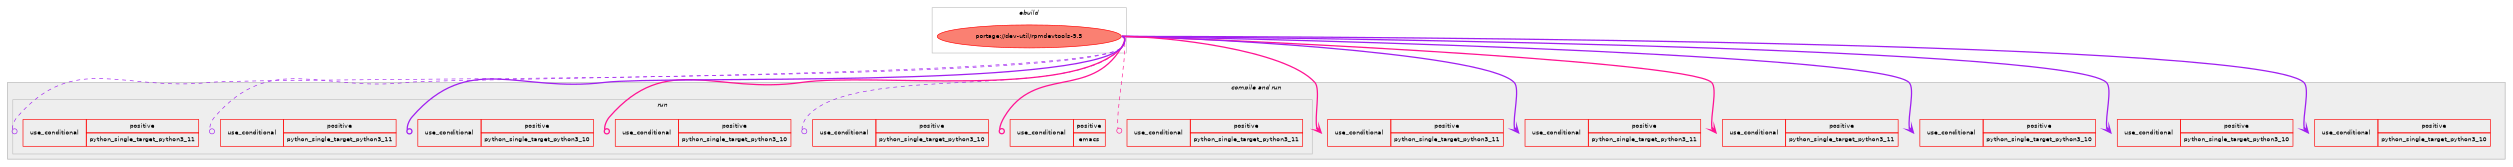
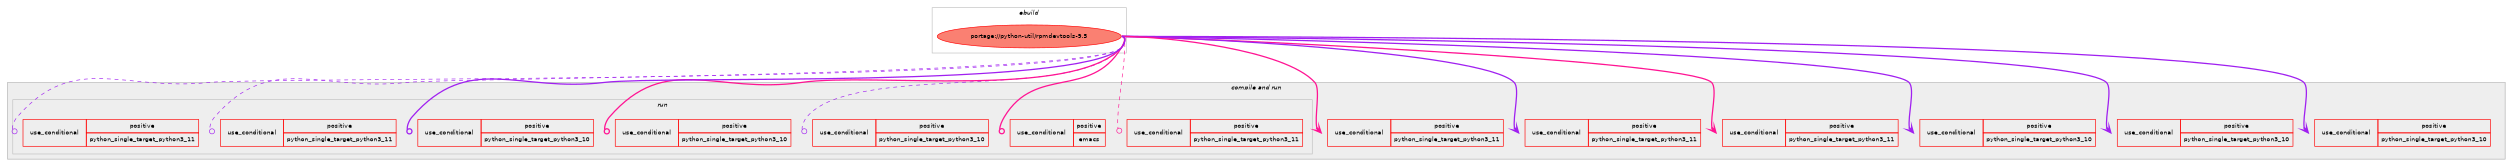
(1029, 36) -> (1029, 36)
